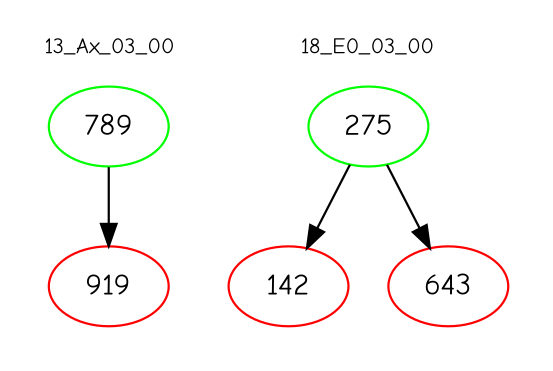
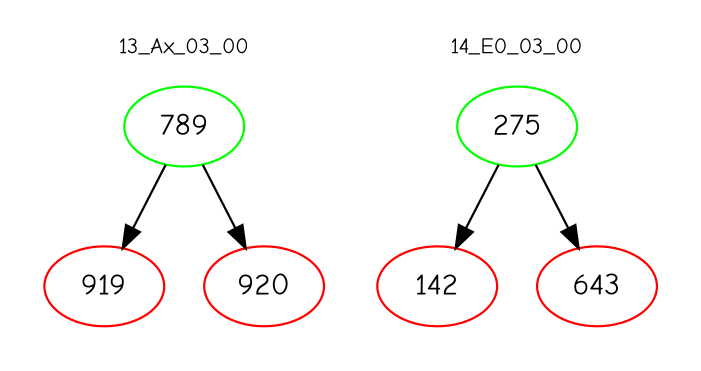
(368, 48) -> (517, 48)
none -> (264, 286)
